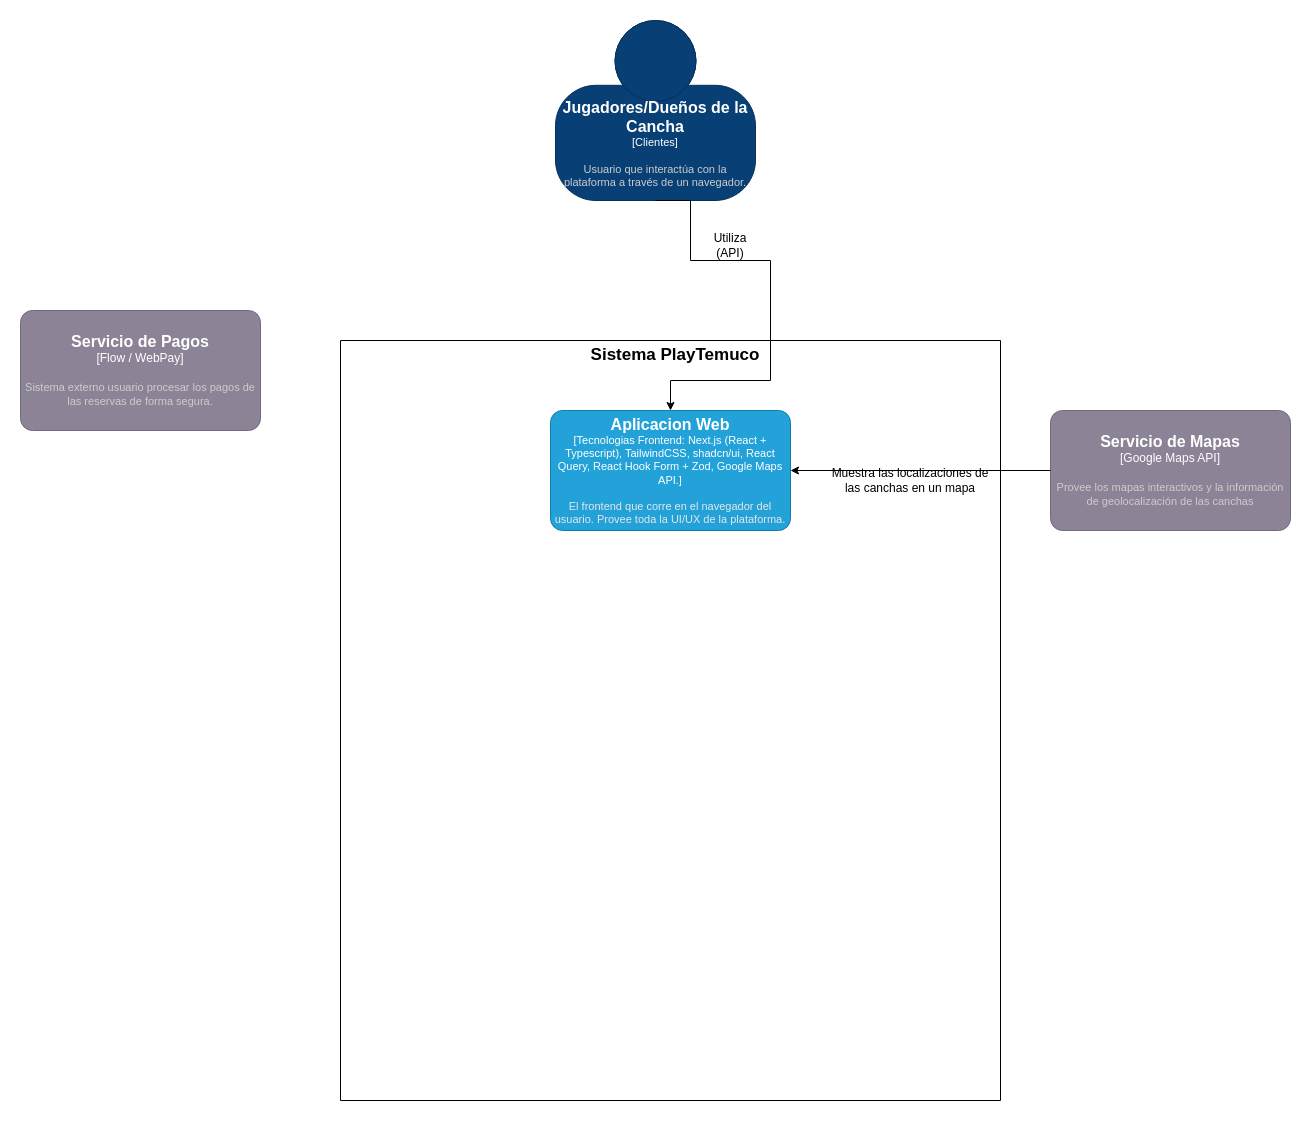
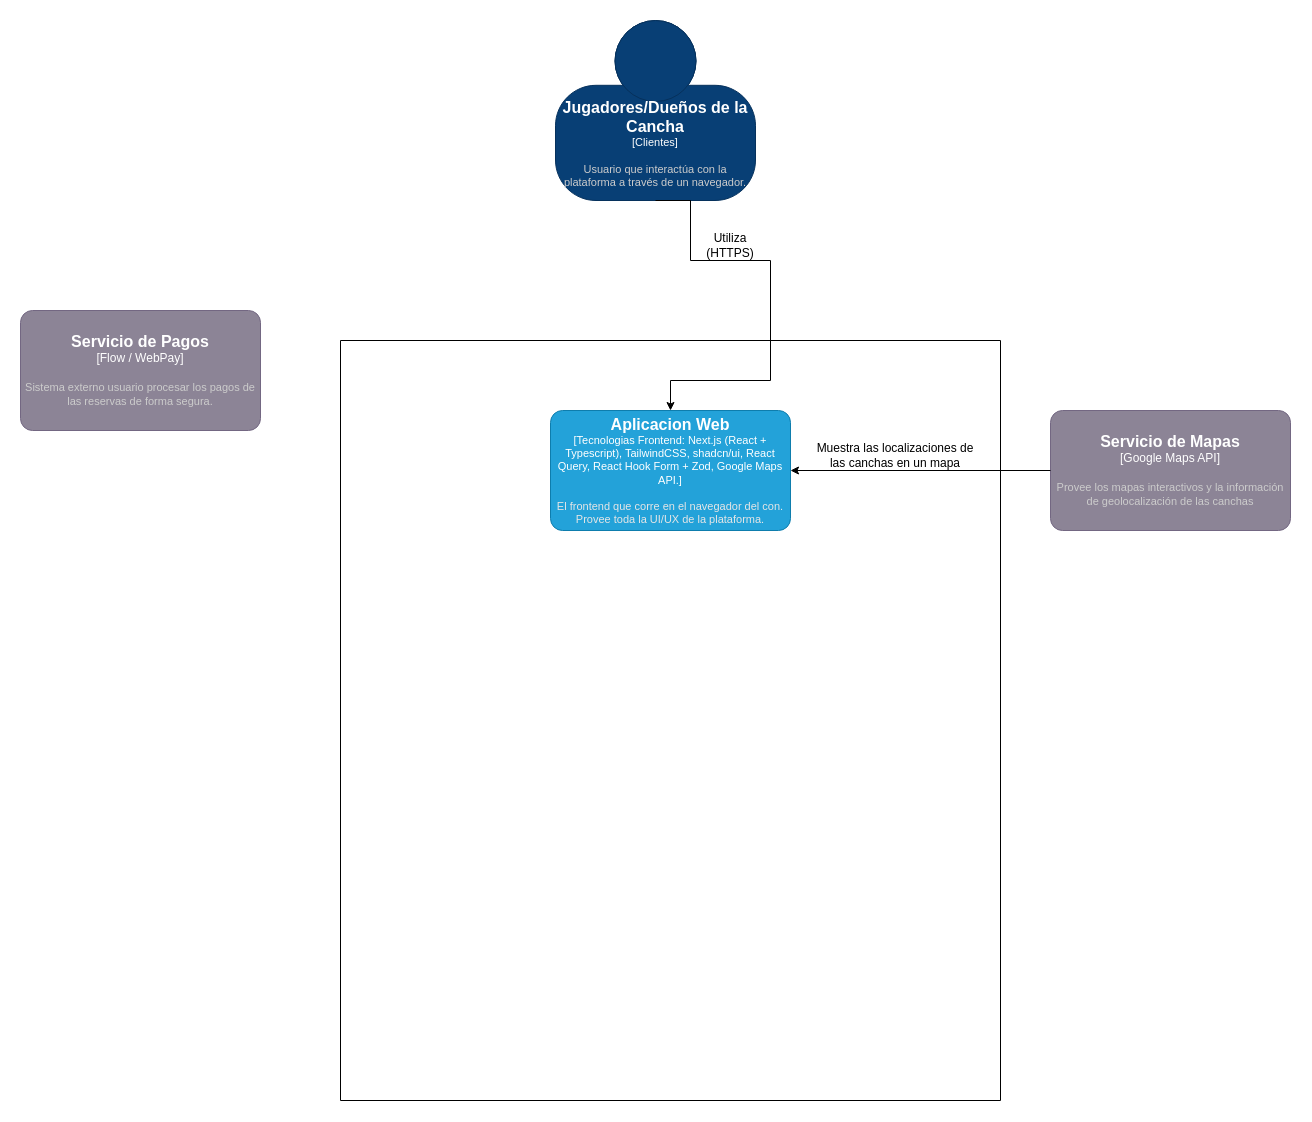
(731, 246) -> (731, 246)
(676, 356) -> none
(671, 471) -> (671, 471)
(911, 481) -> (896, 456)
